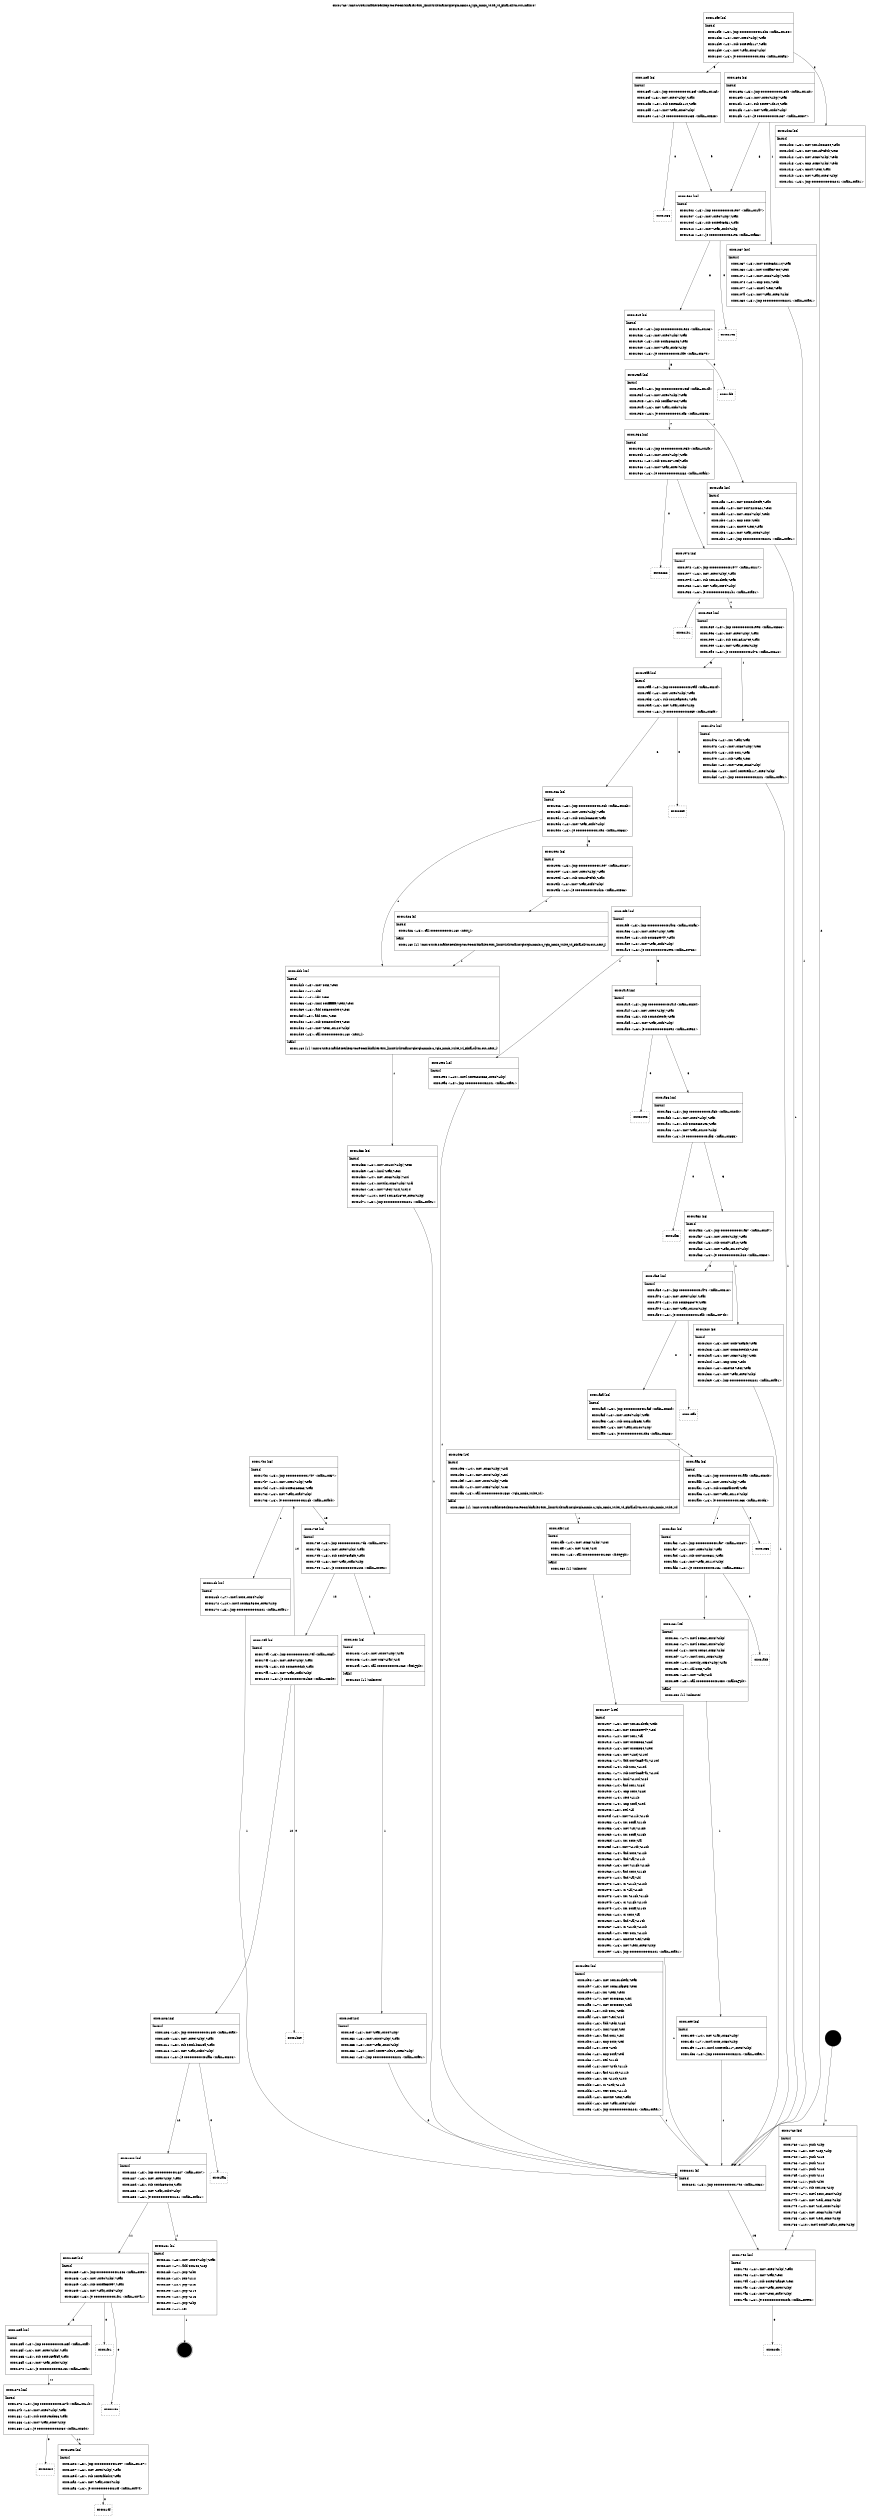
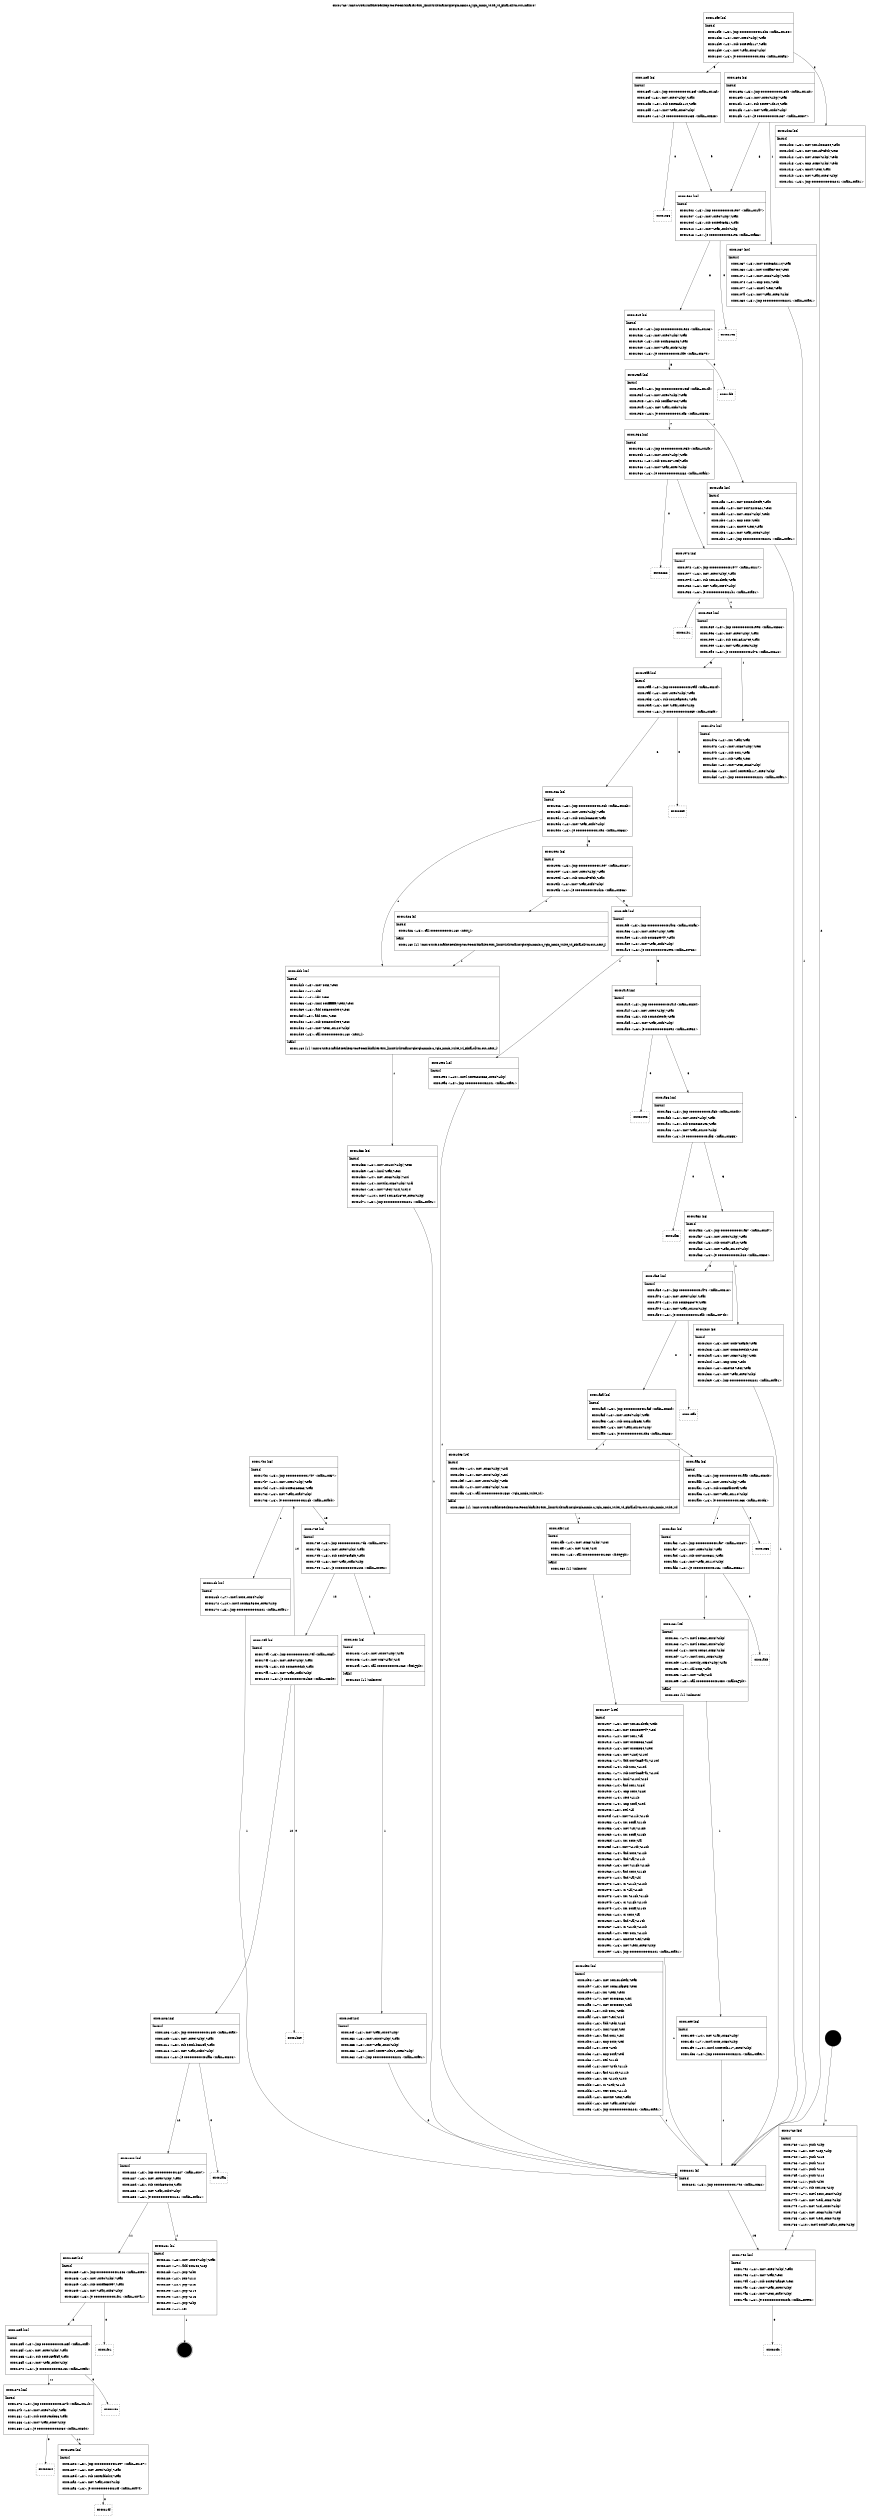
none -> (621, 900)
none -> (602, 1444)
(786, 1480) -> none
(116, 2352) -> (98, 2387)
